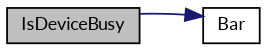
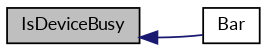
(162, 14) -> (180, 37)
